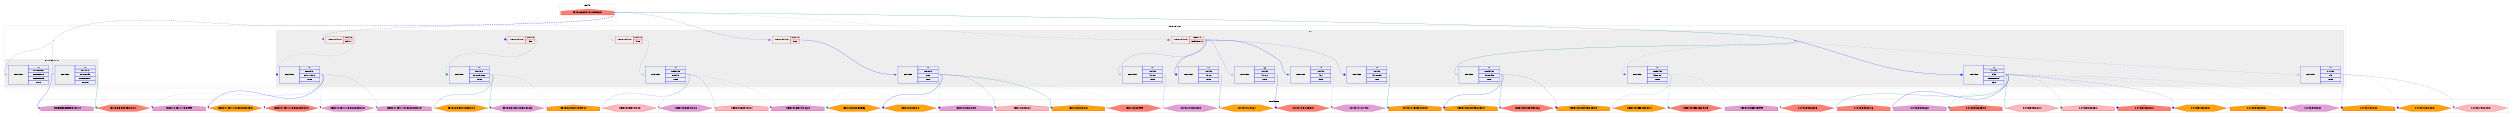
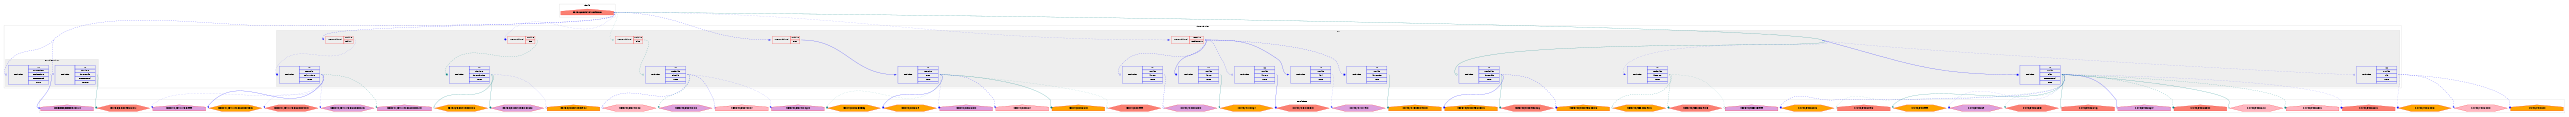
none -> (1920, 108)
(2256, 108) -> (1864, 108)
